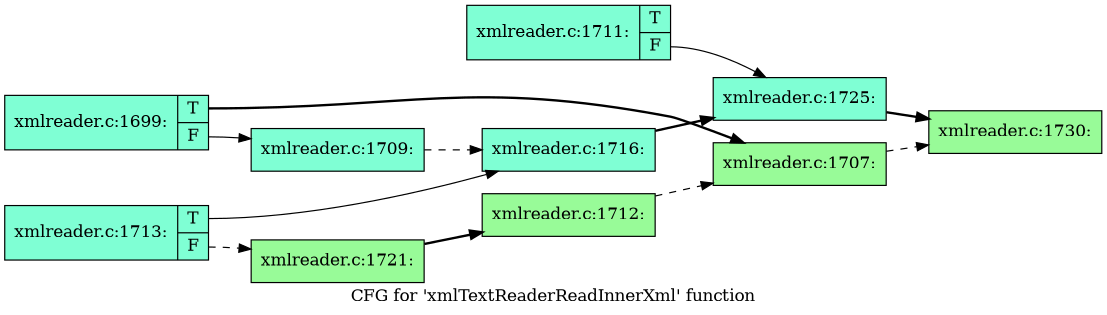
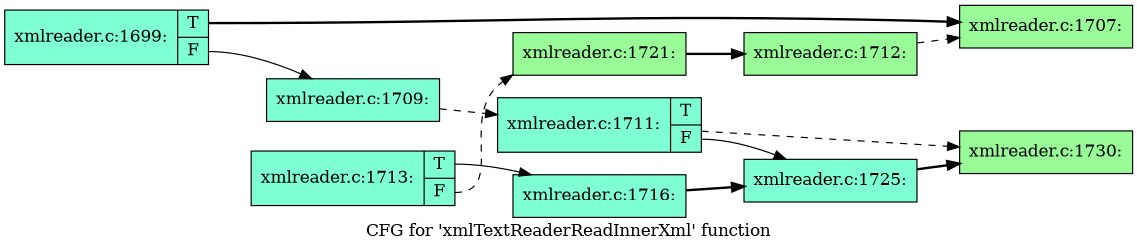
(902, 149) -> (825, 139)
(447, 150) -> (463, 111)
